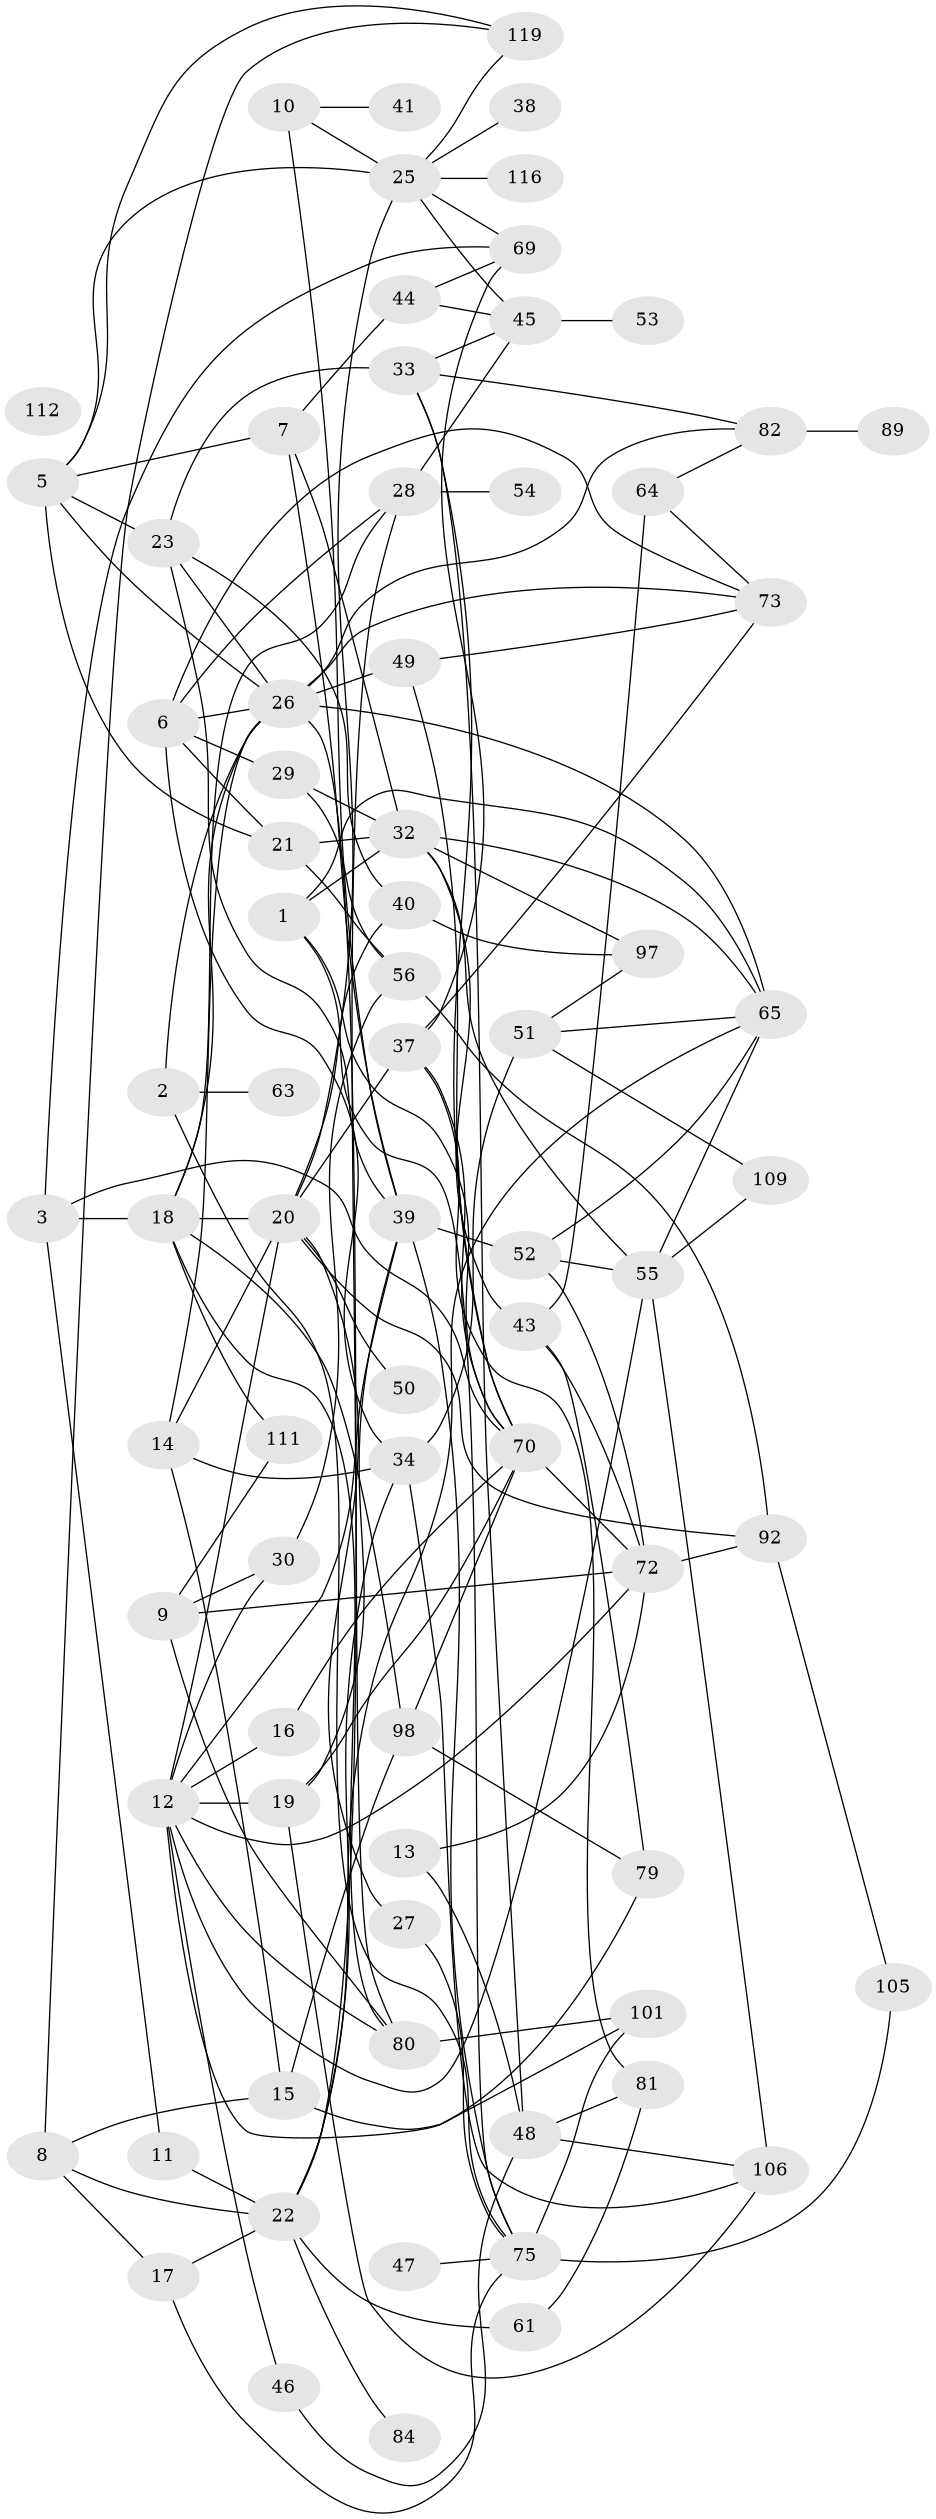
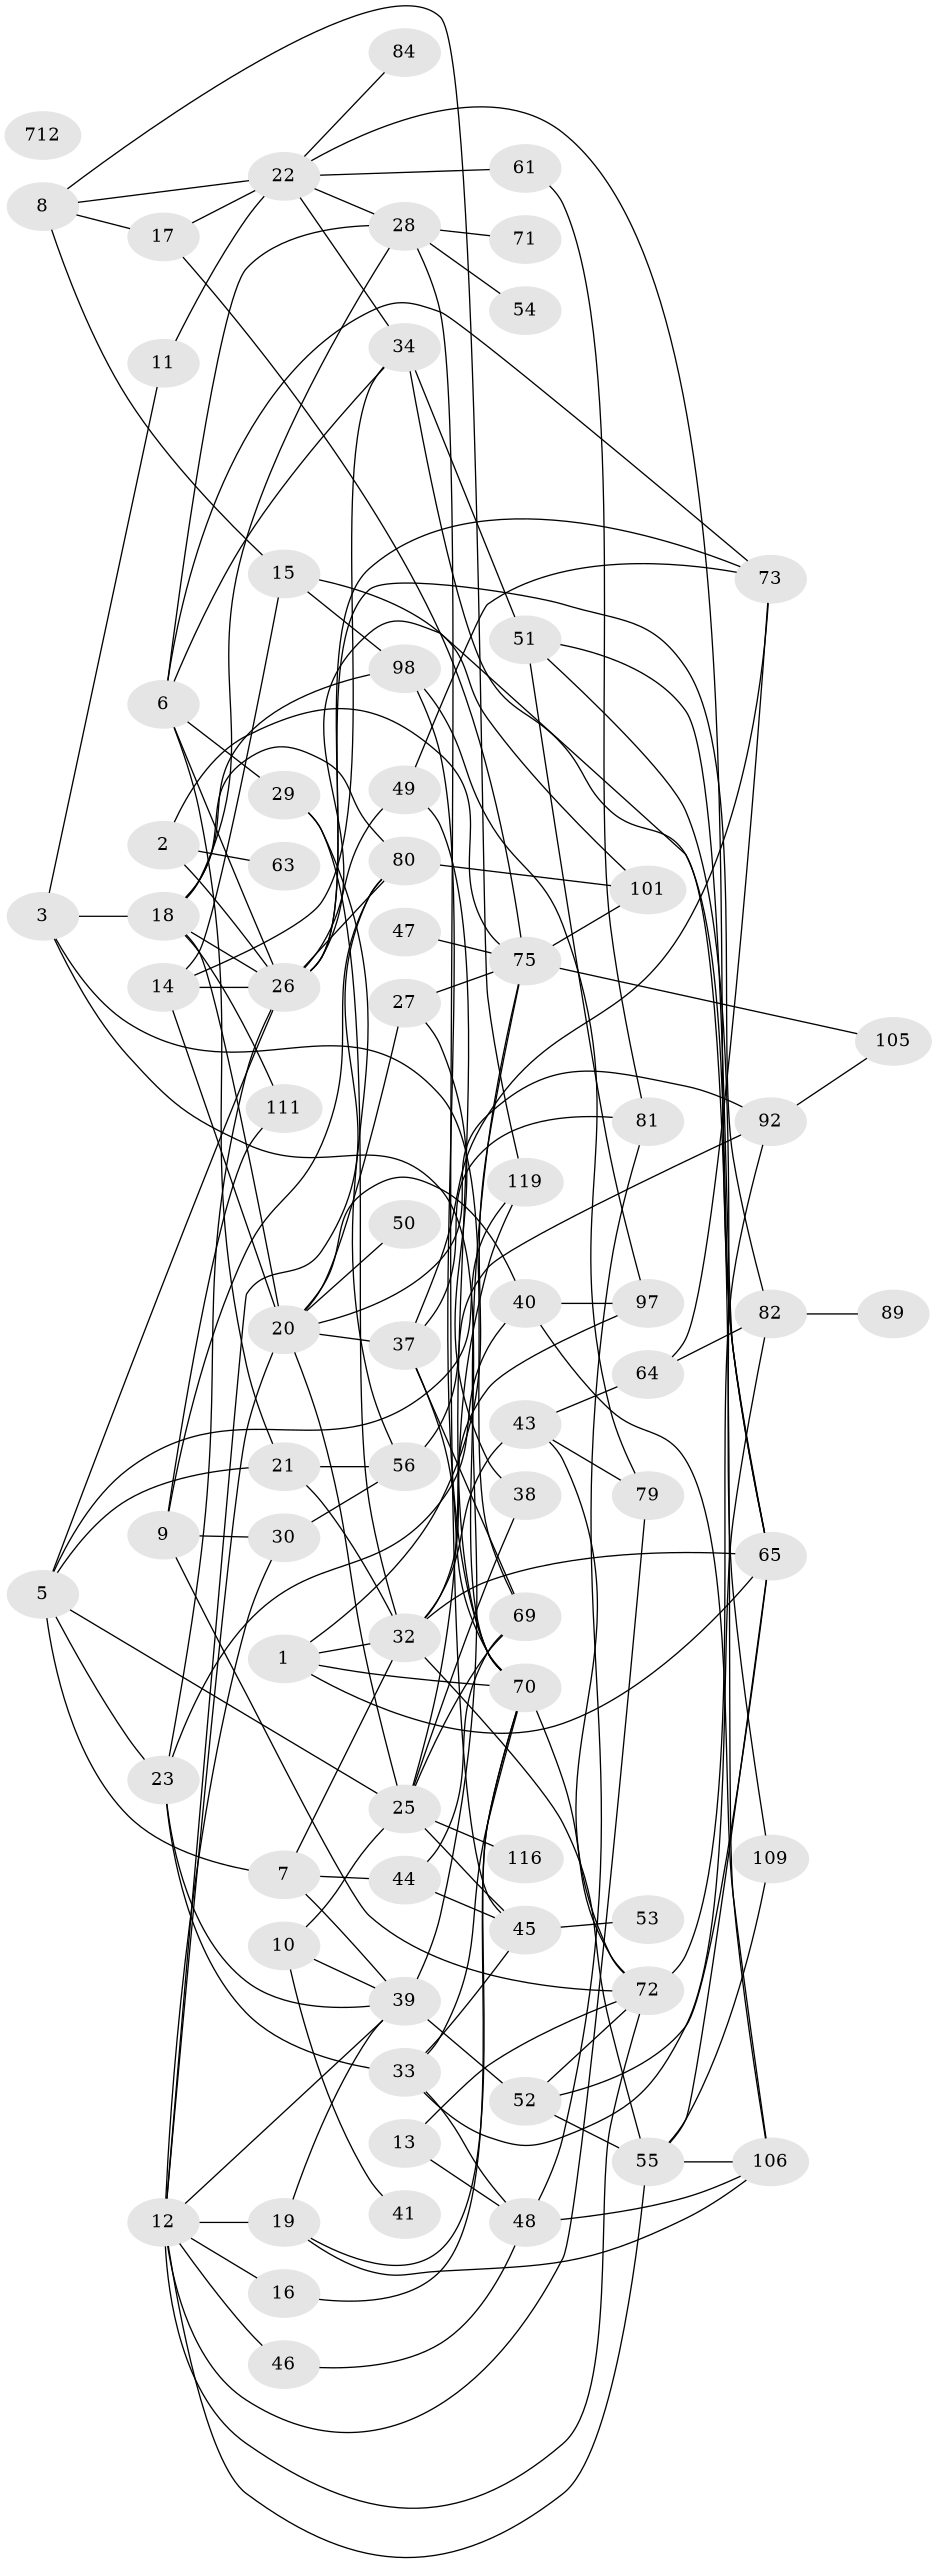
none -> (525, 240)
(43, 411) -> (43, 135)
none -> (461, 1251)
none -> (714, 1564)
